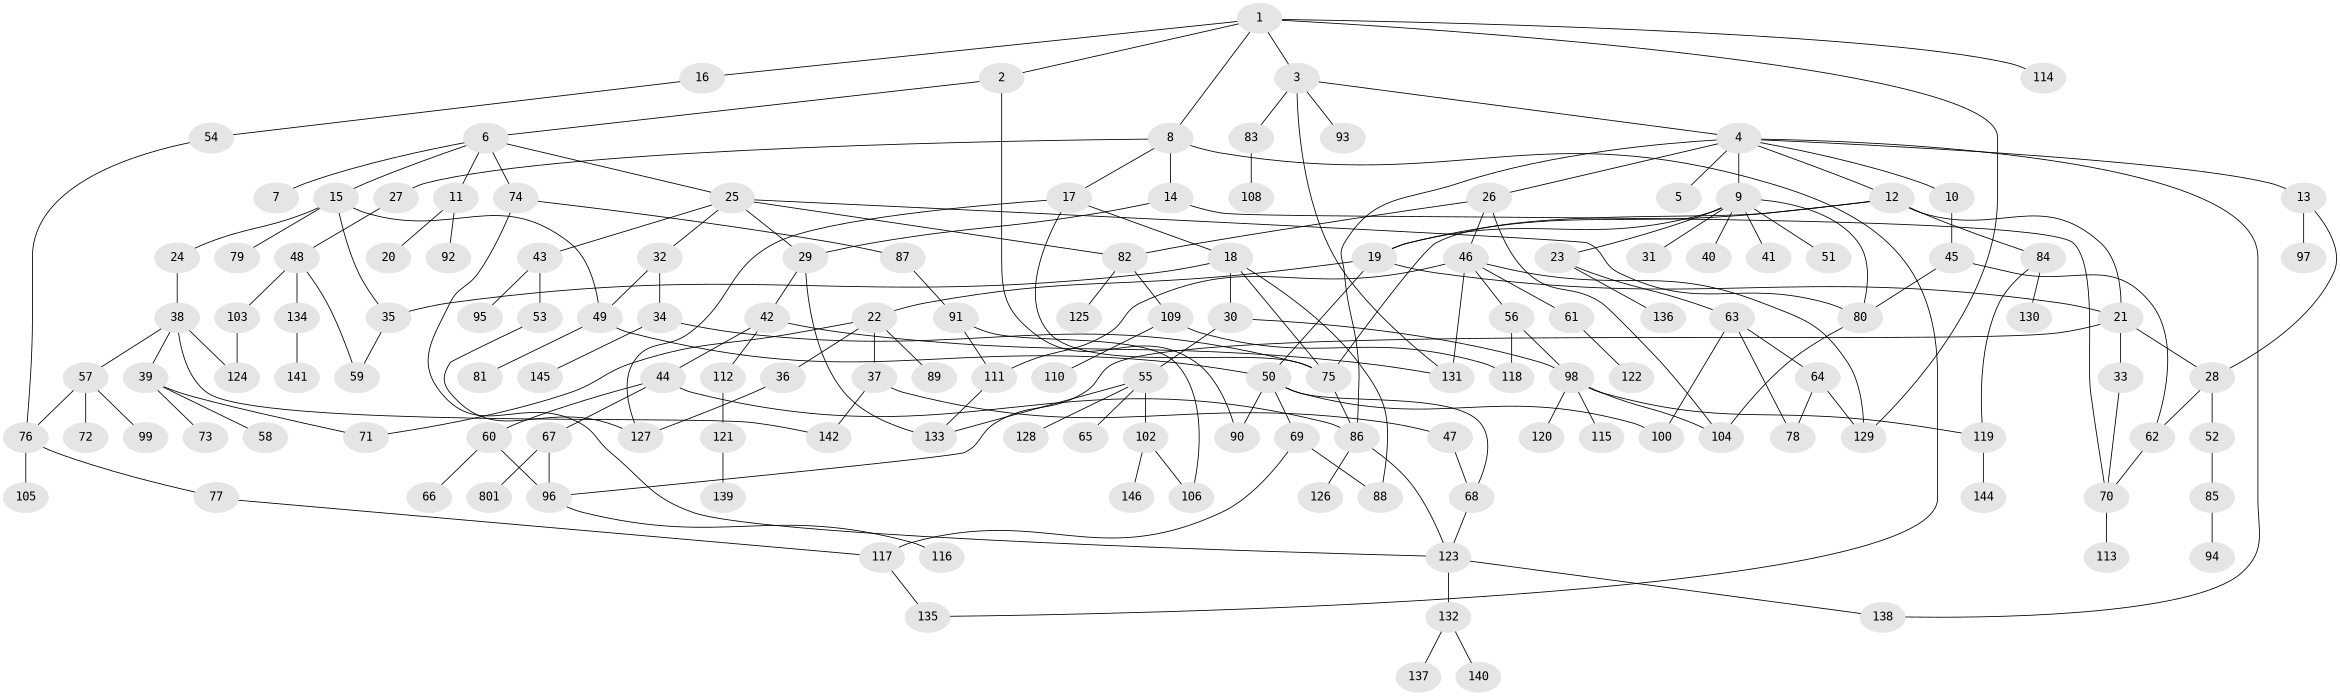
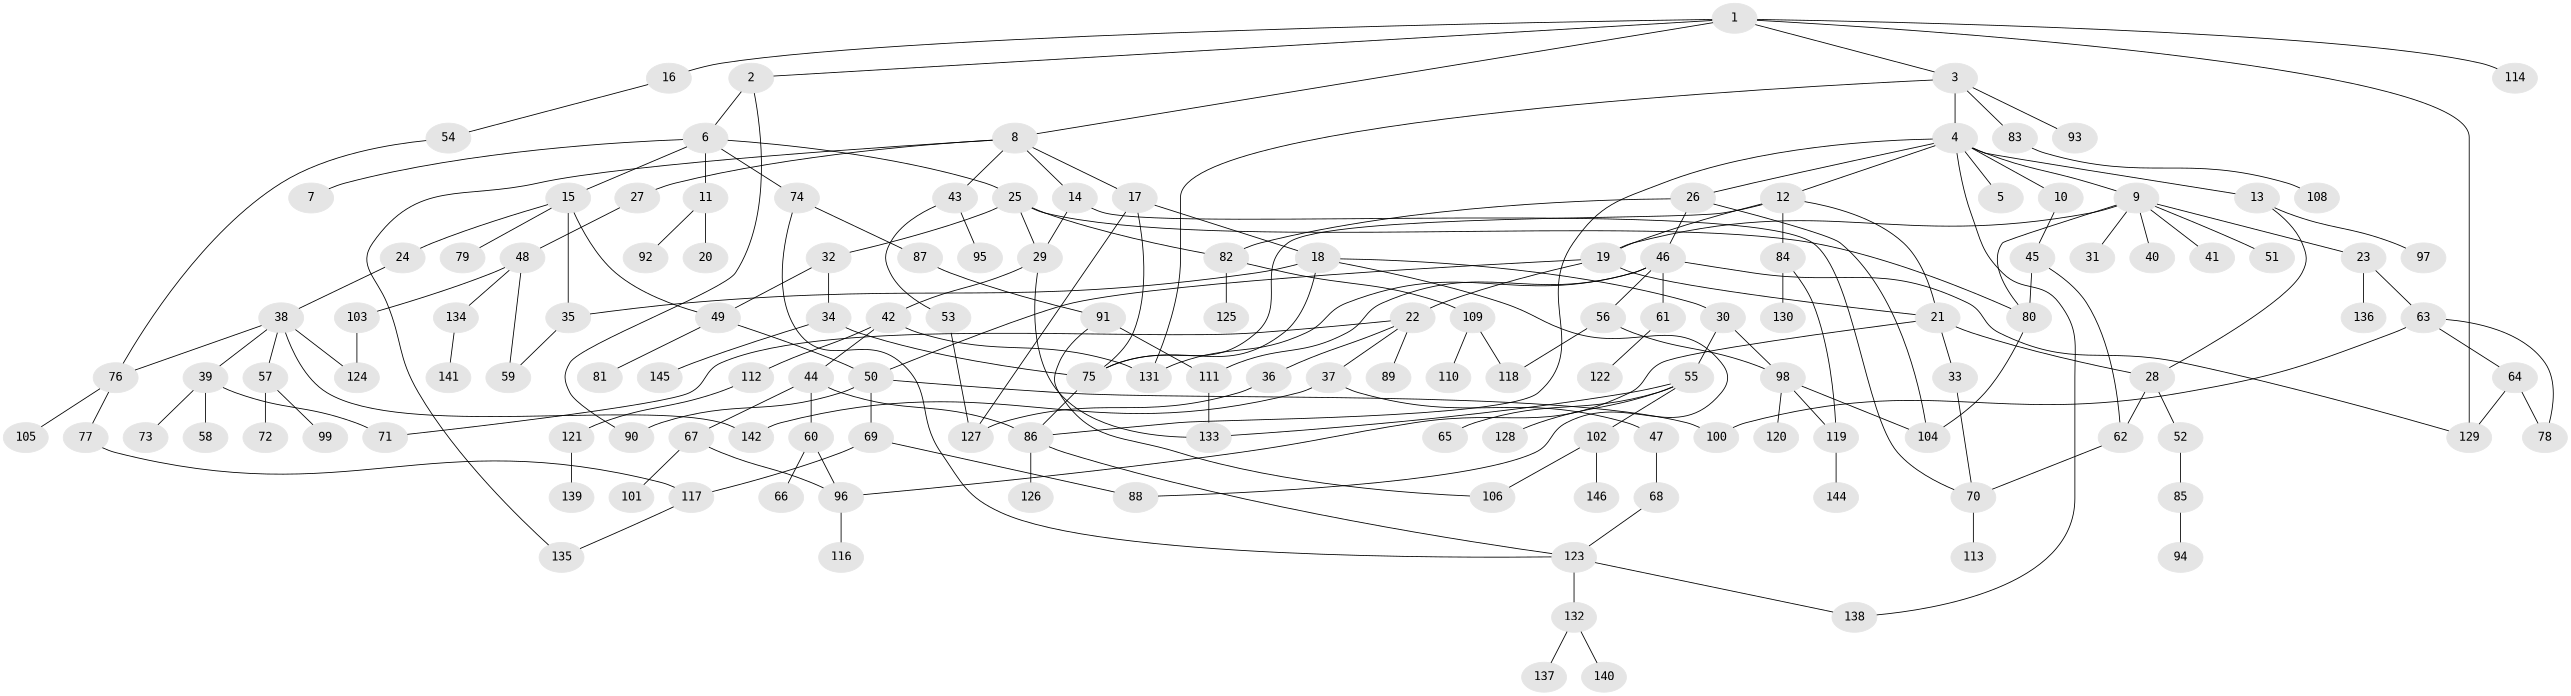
(636, 228) -> (985, 168)
(1416, 402) -> none
(56, 408) -> (198, 348)
(1601, 438) -> none
(489, 498) -> (631, 498)
